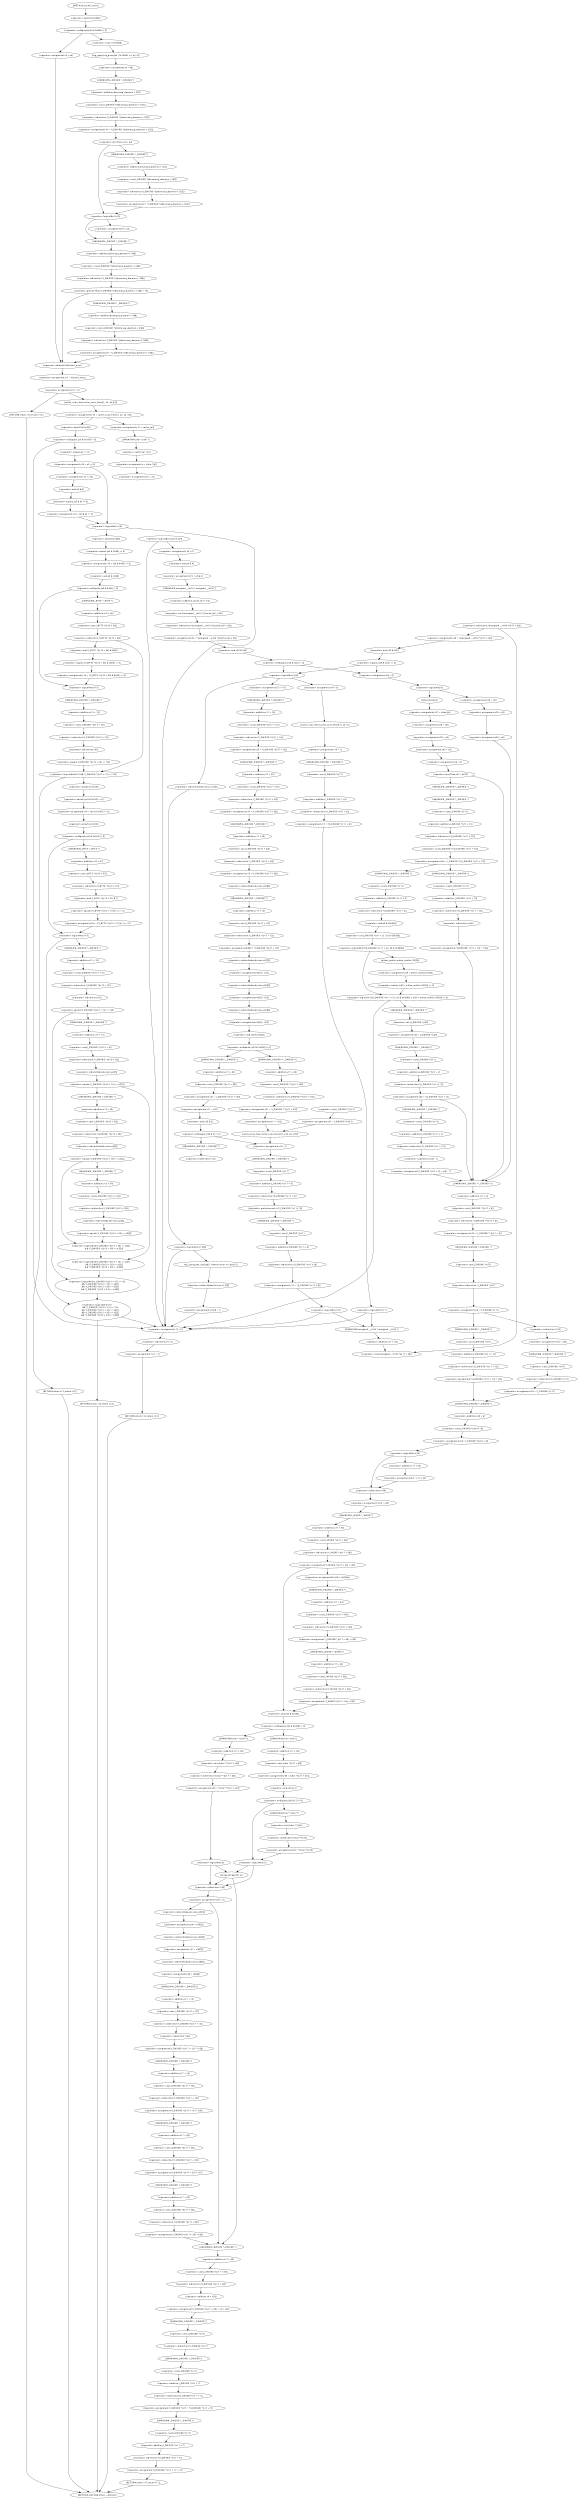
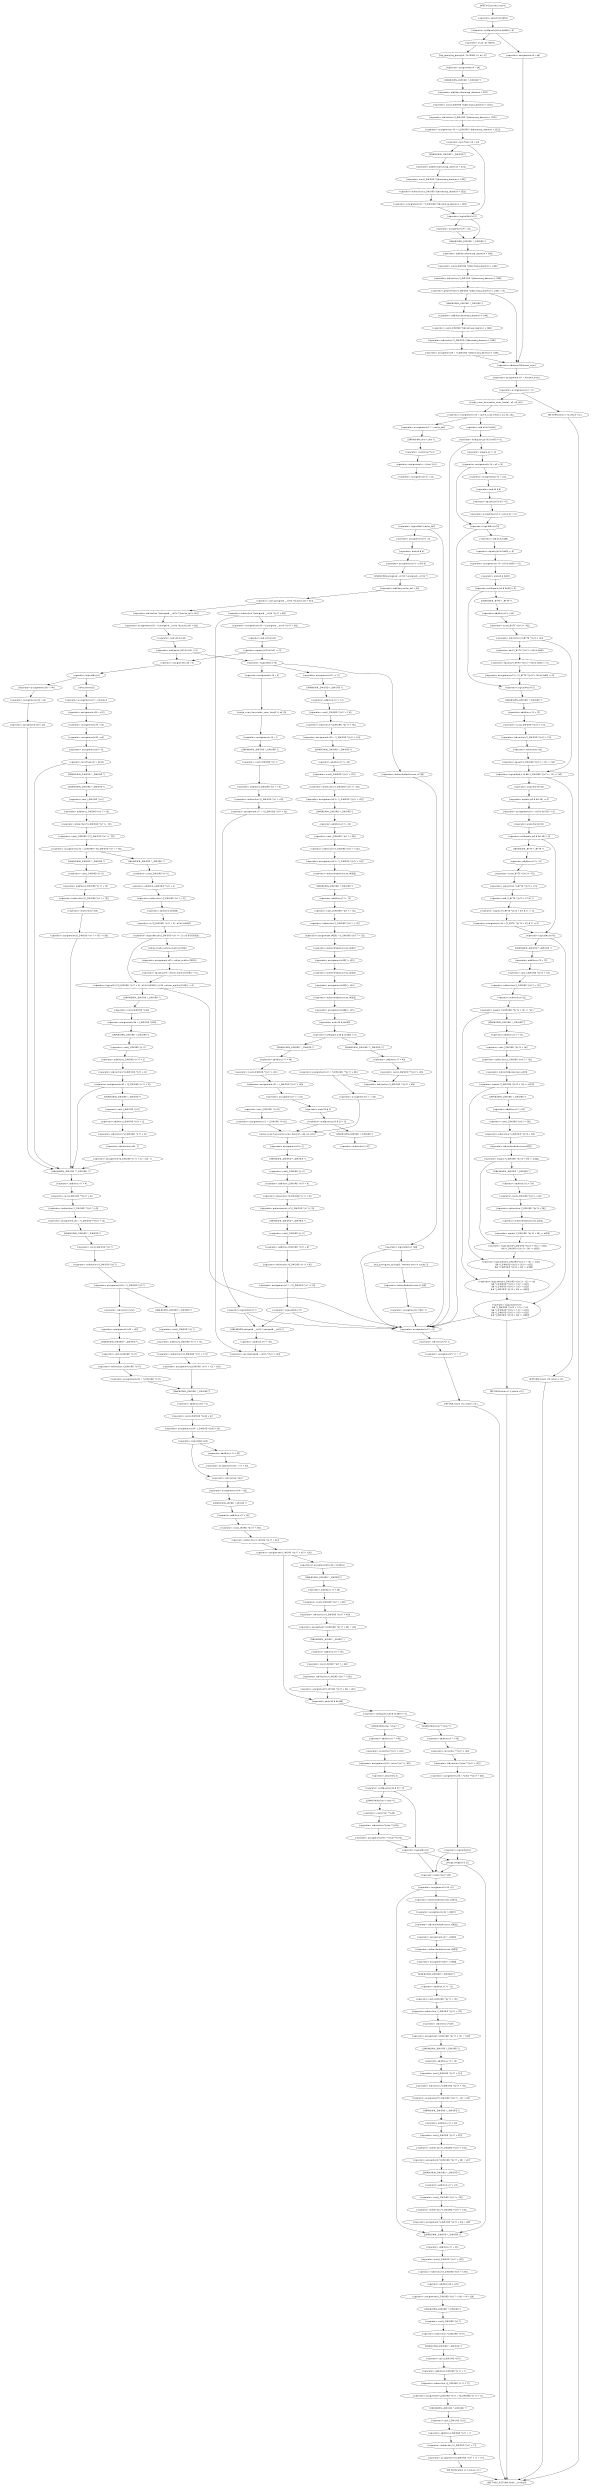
(279, 1103) -> (358, 1078)
(235, 1140) -> (308, 1128)
